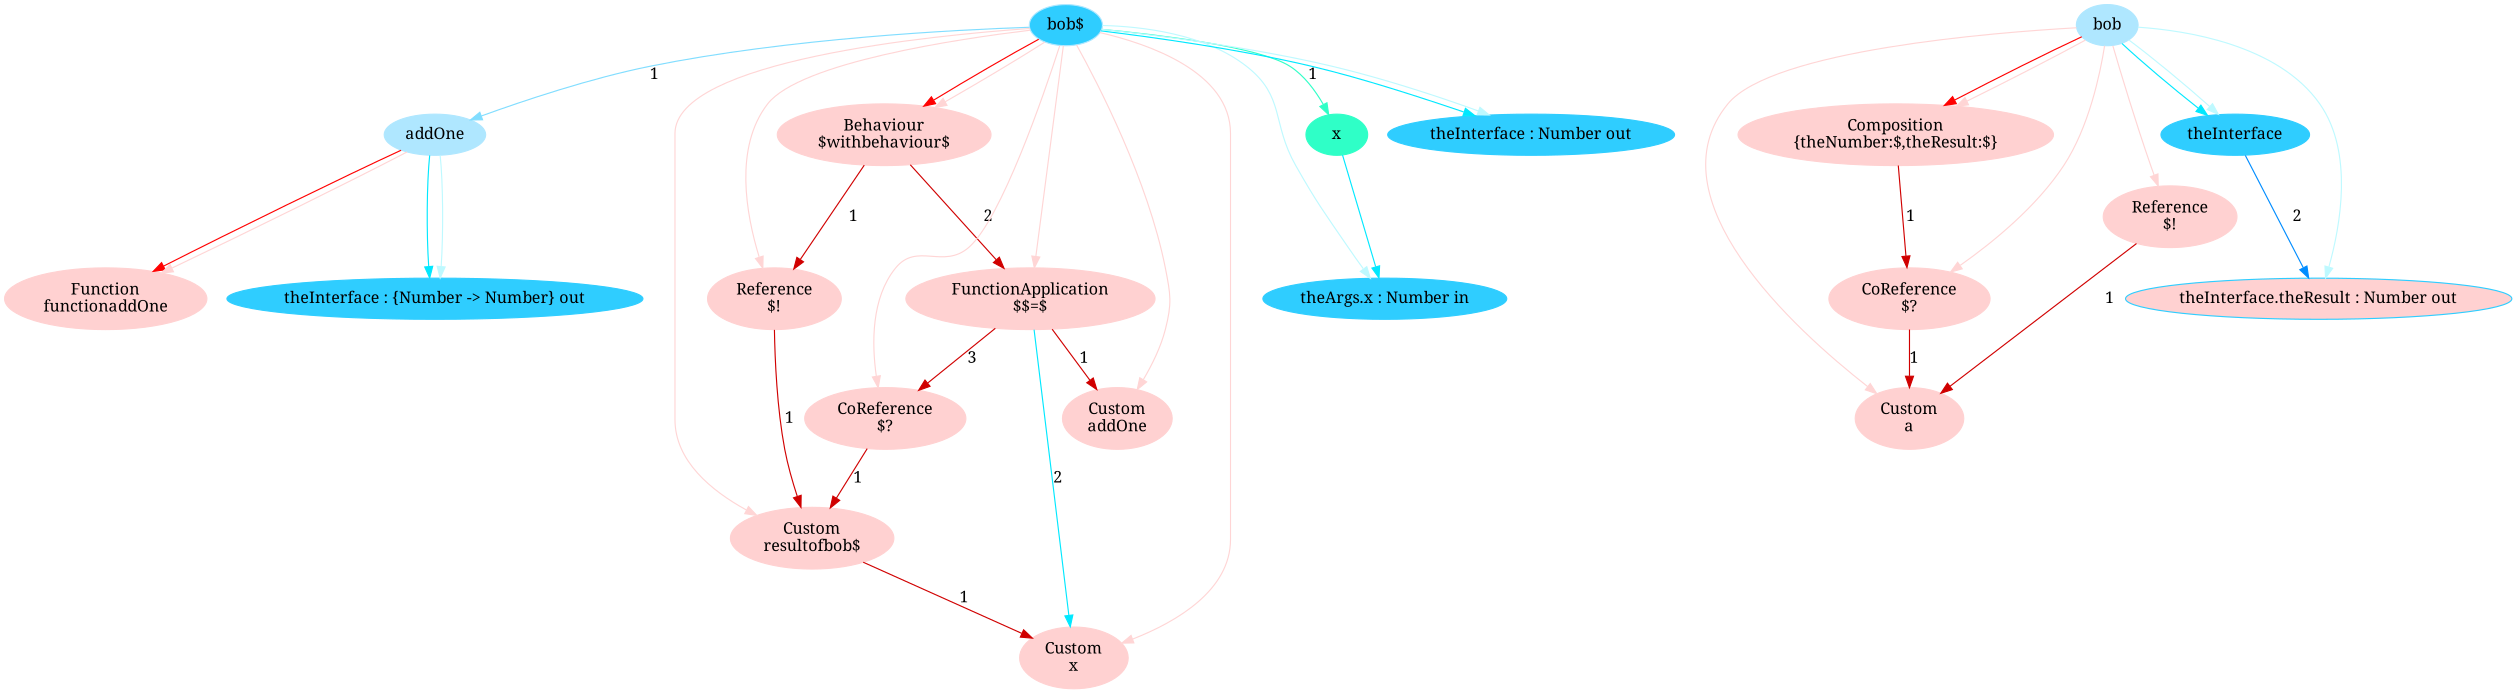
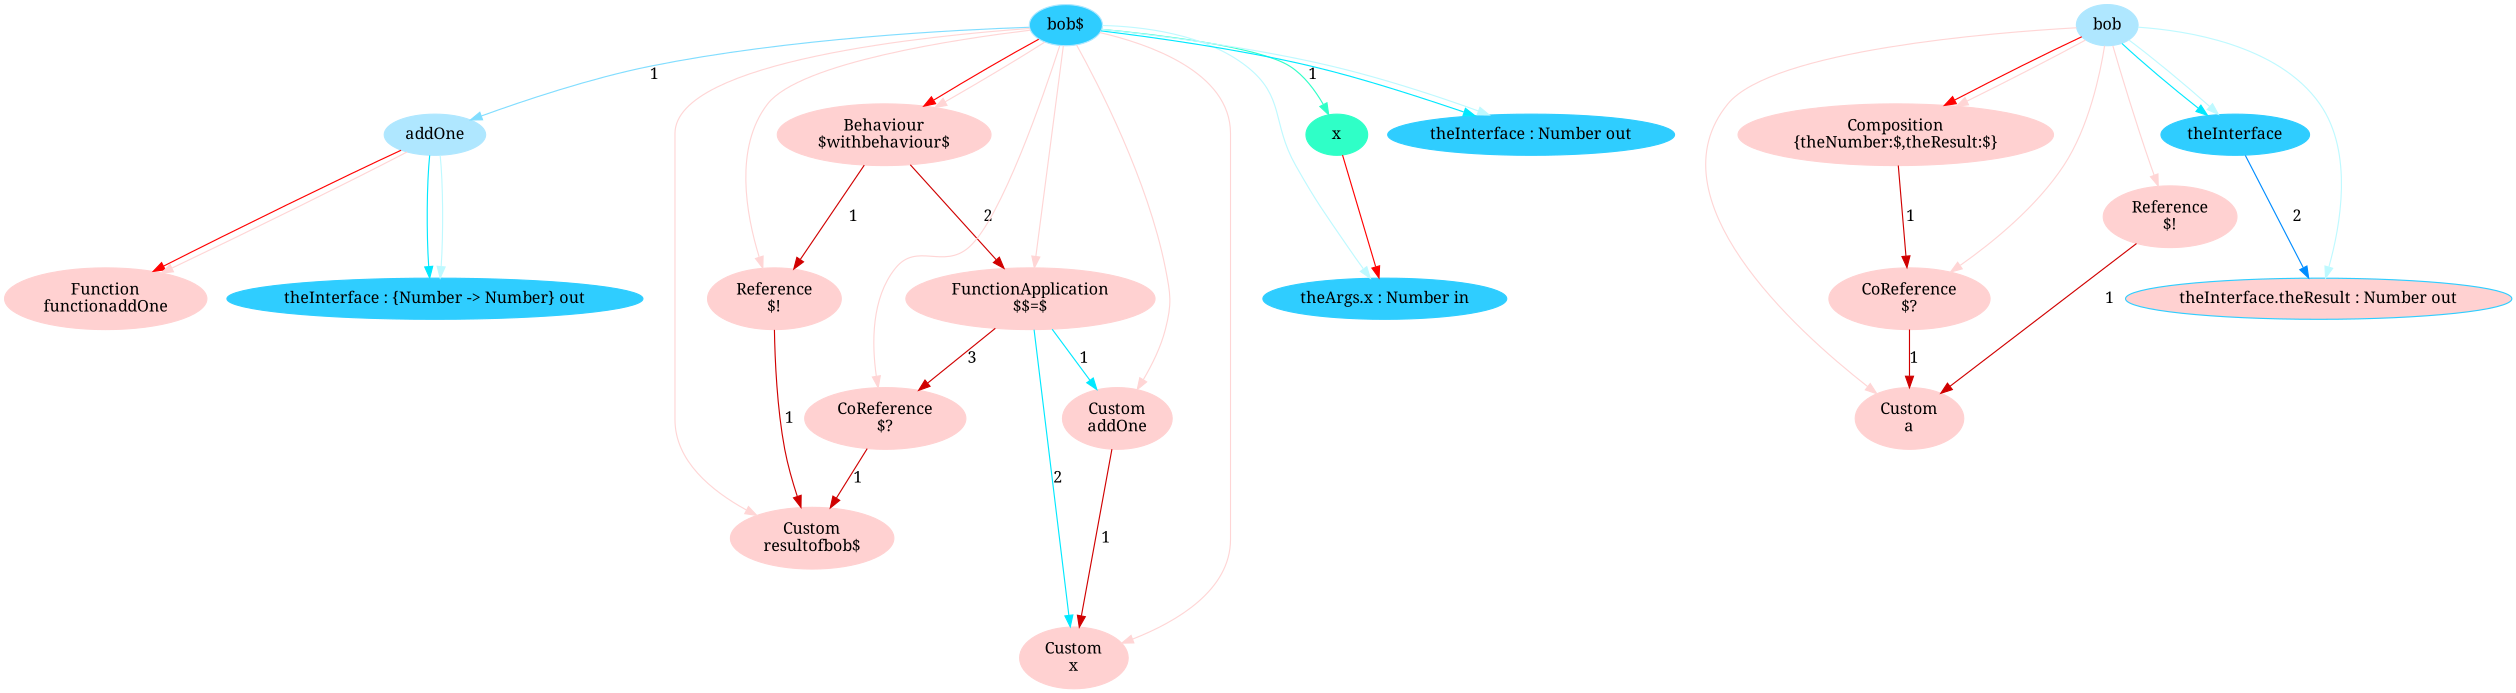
(1359, 211) -> (1359, 211)
(1071, 355) -> (1071, 355)
(942, 598) -> (1097, 532)
